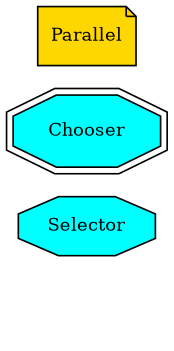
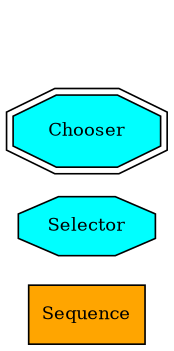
(87, 36) -> none
none -> (87, 315)
